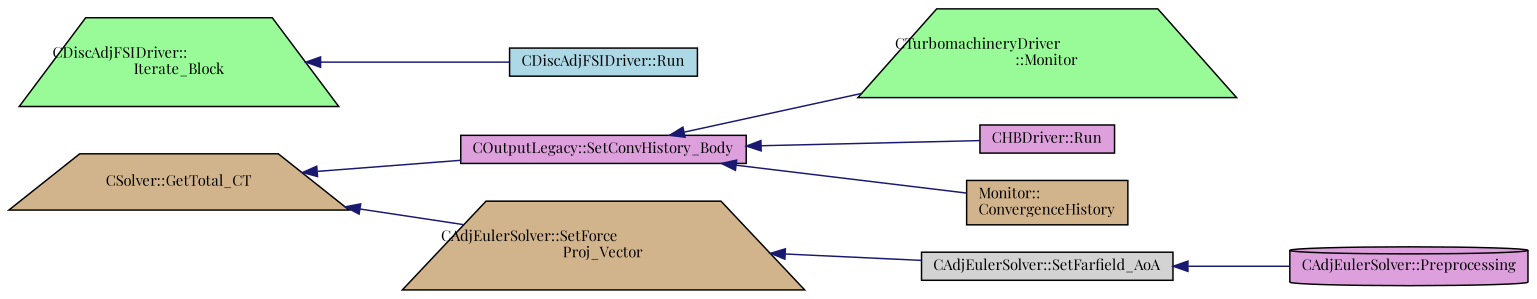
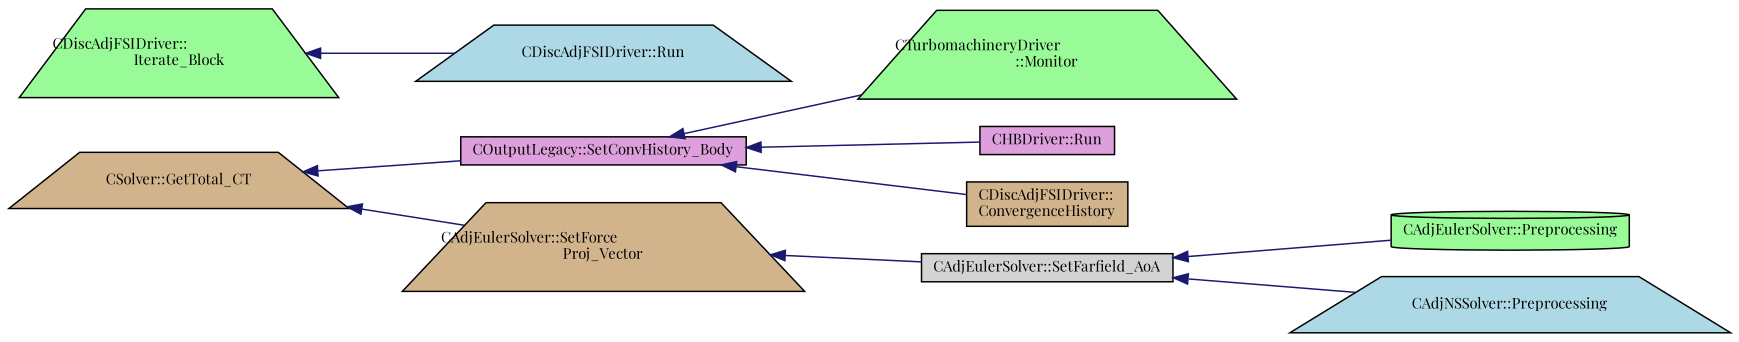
(604, 62) -> (604, 53)
(1047, 203) -> (1047, 204)
(1409, 266) -> (1510, 231)
none -> (1510, 305)
